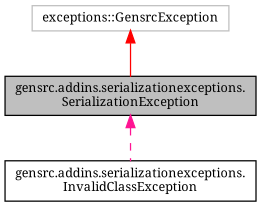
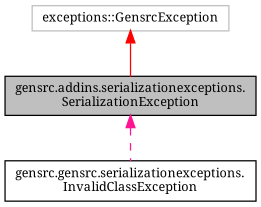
(131, 181) -> (131, 181)
